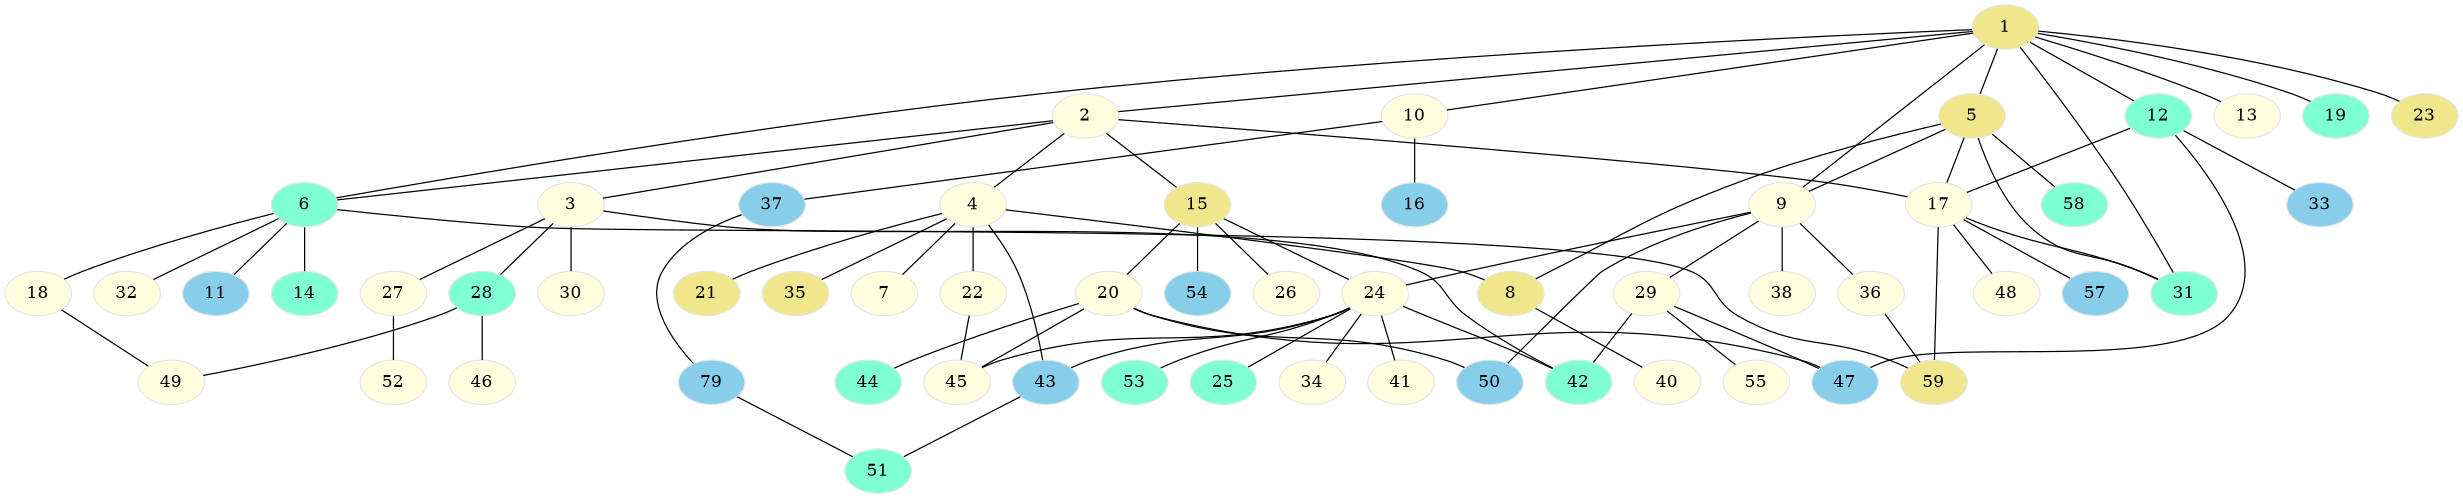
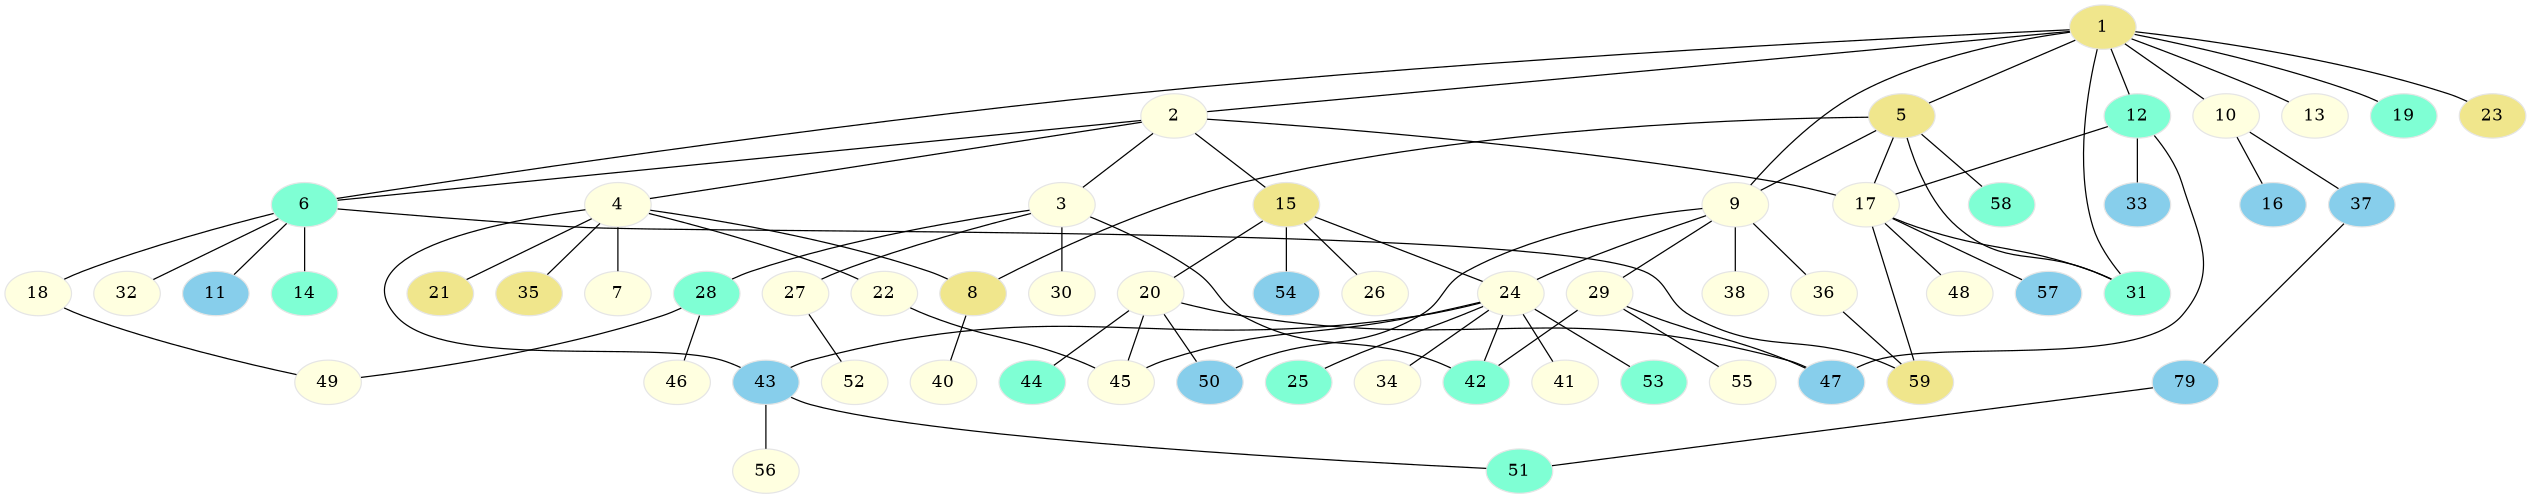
none -> (766, 471)
